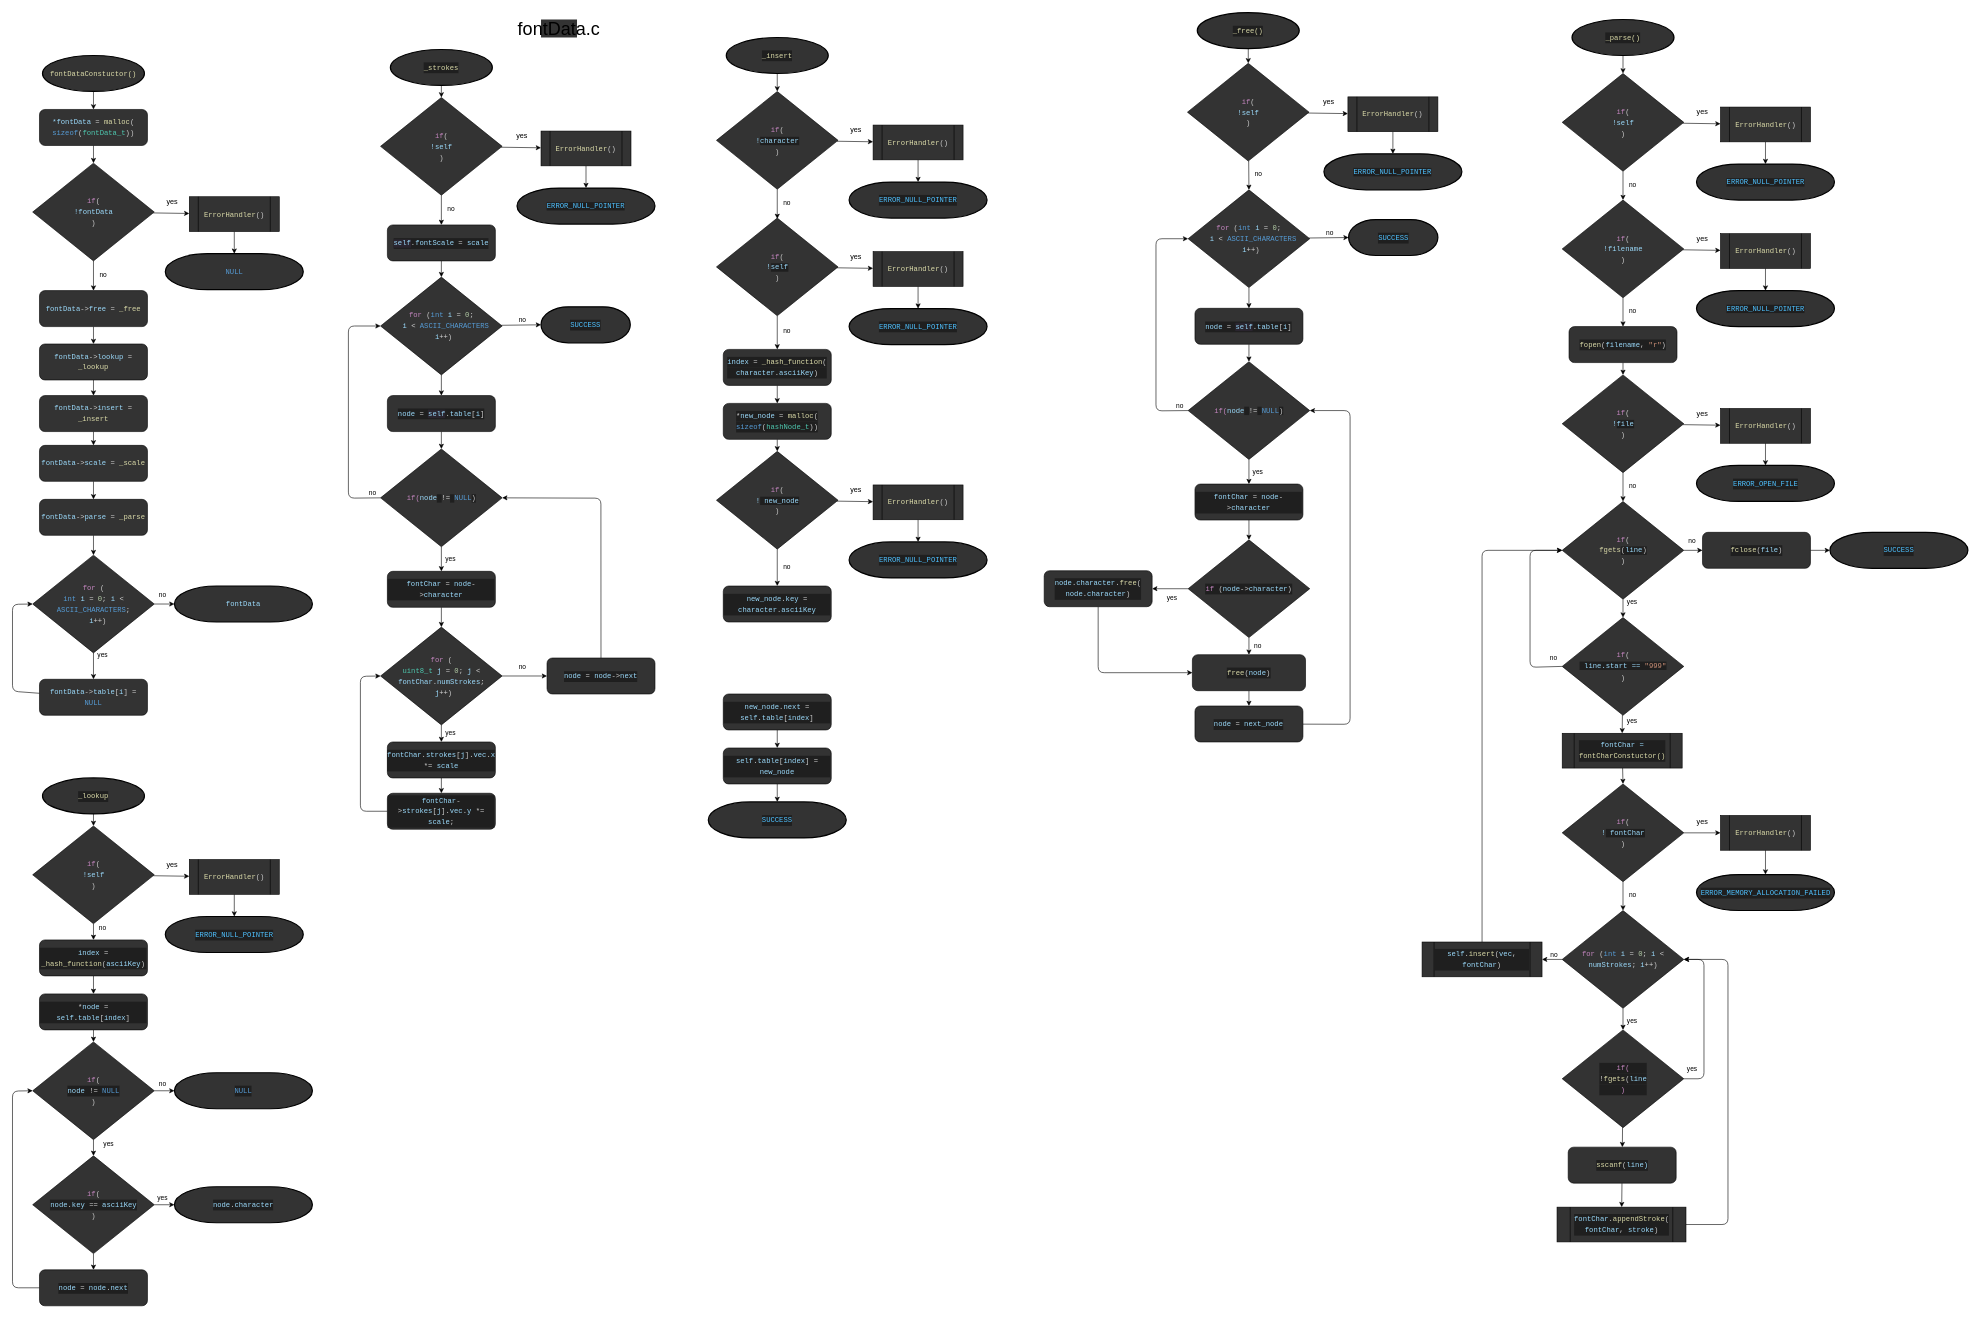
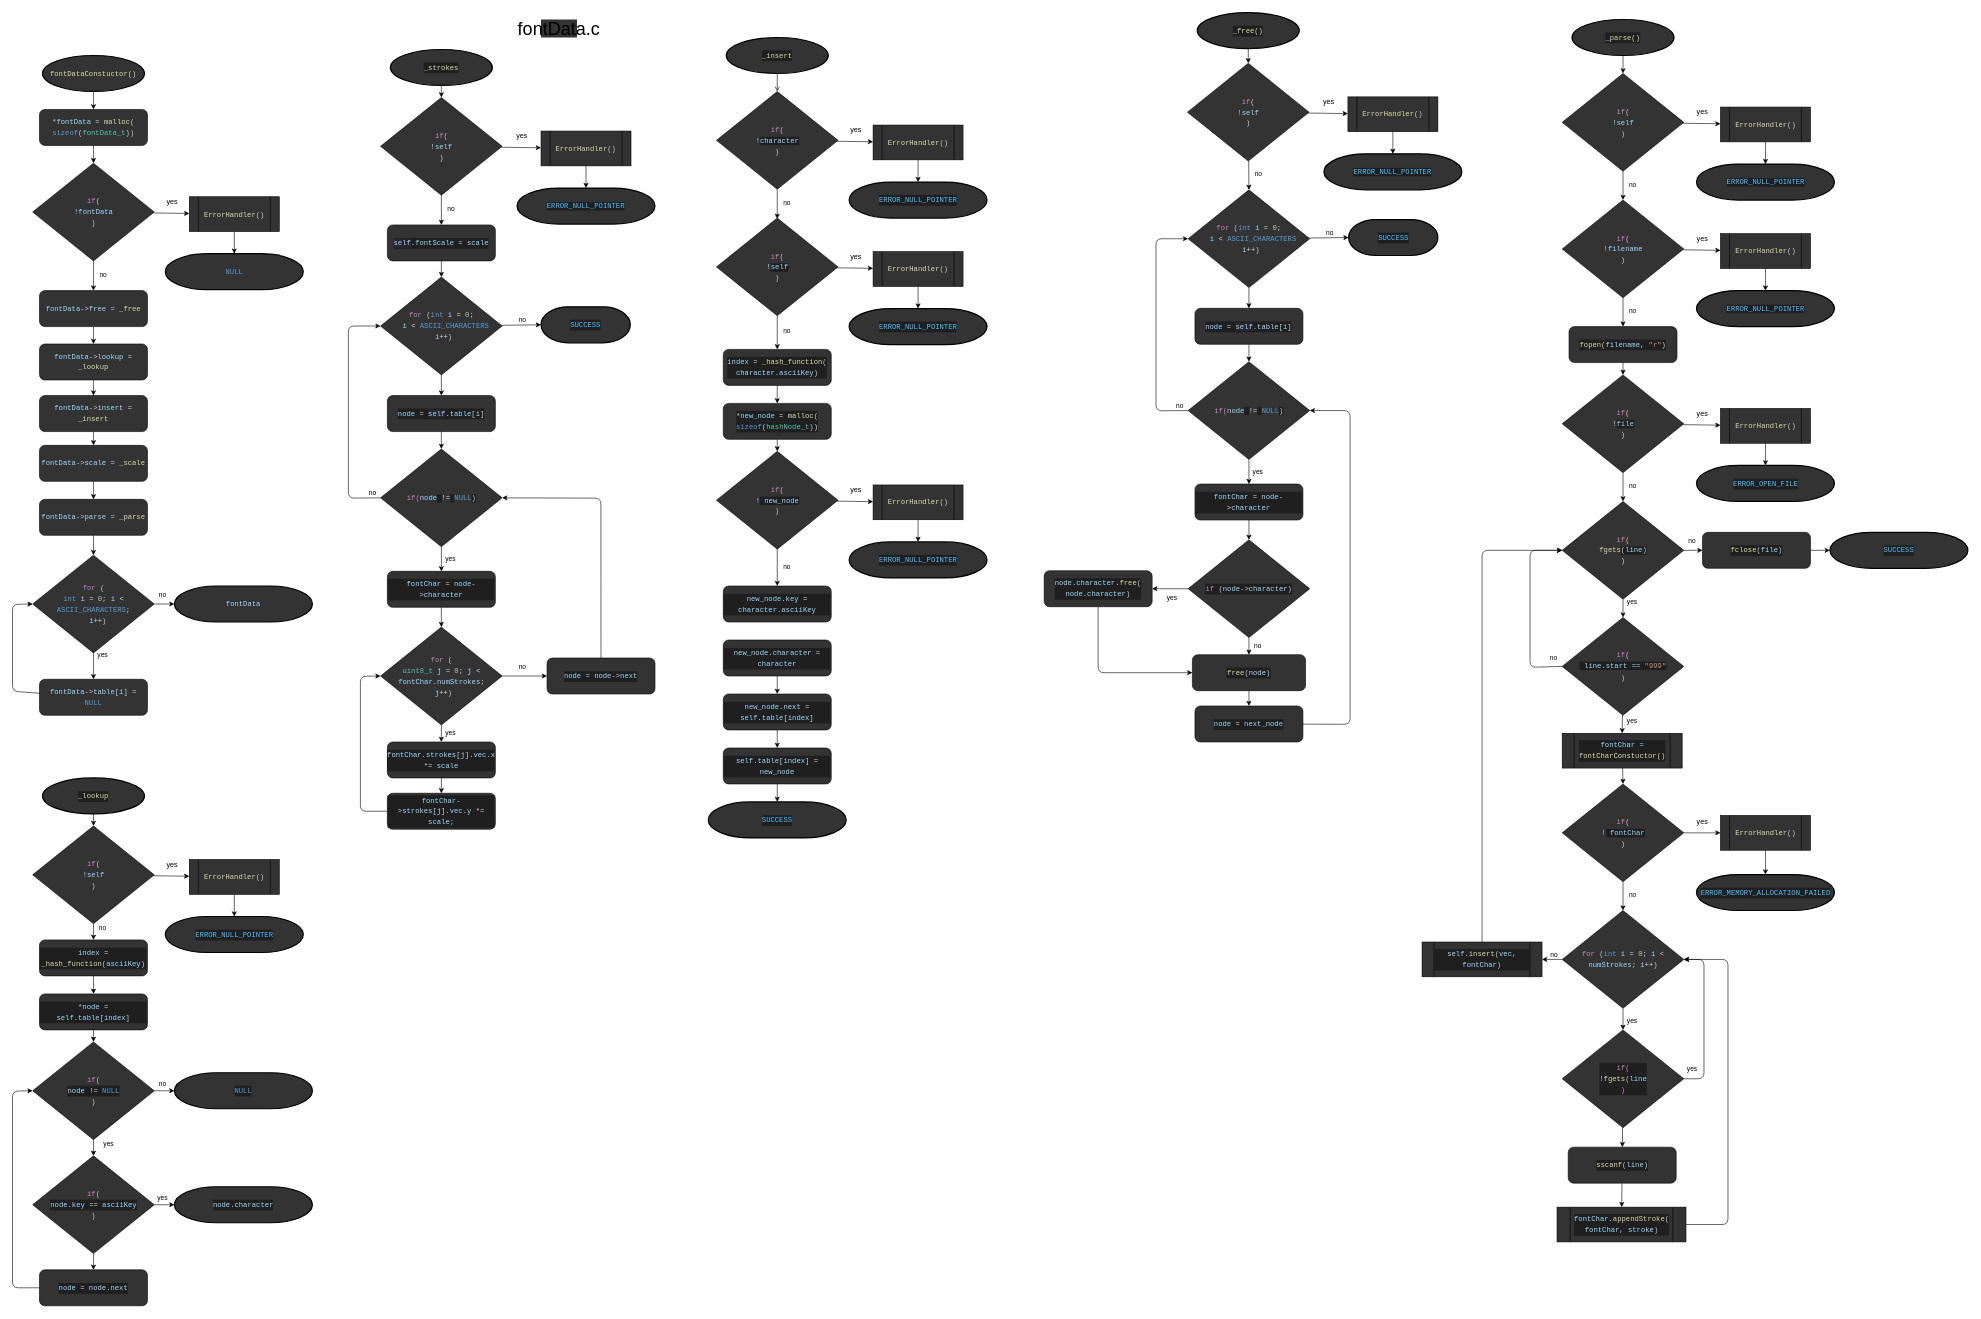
(777, 86) -> (777, 87)
none -> (777, 658)
none -> (777, 688)
